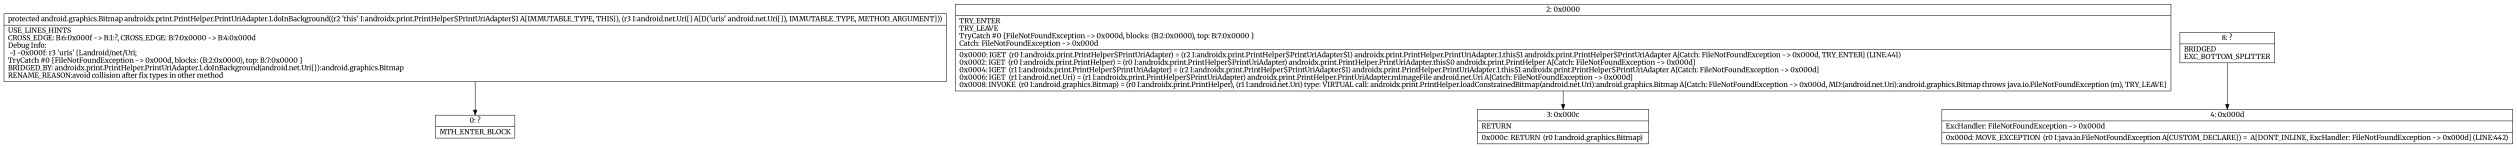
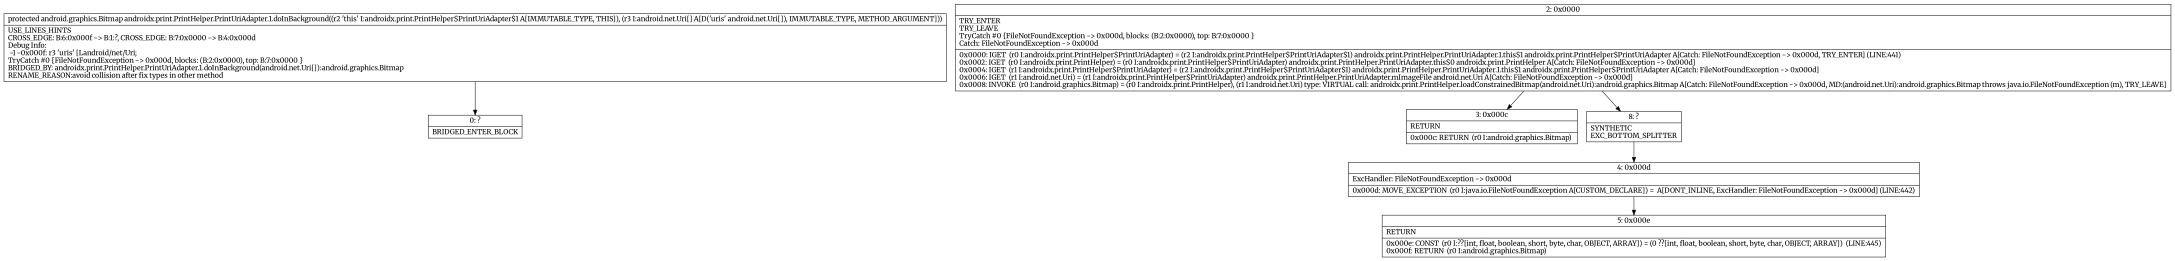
(2200, 49) -> (1611, 128)
none -> (1610, 99)
(475, 132) -> (475, 132)
none -> (1634, 236)
